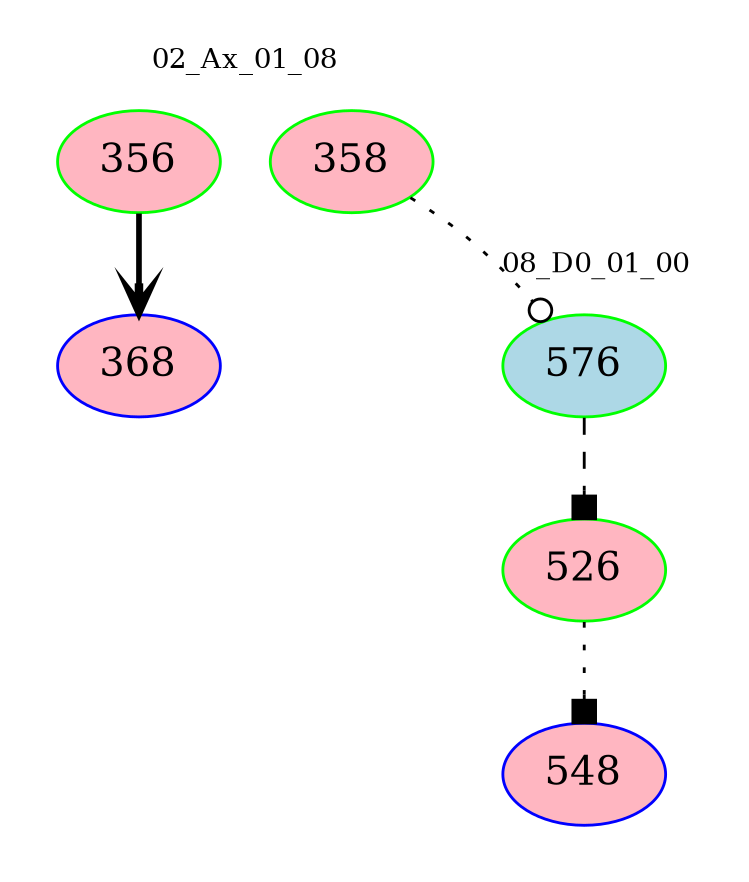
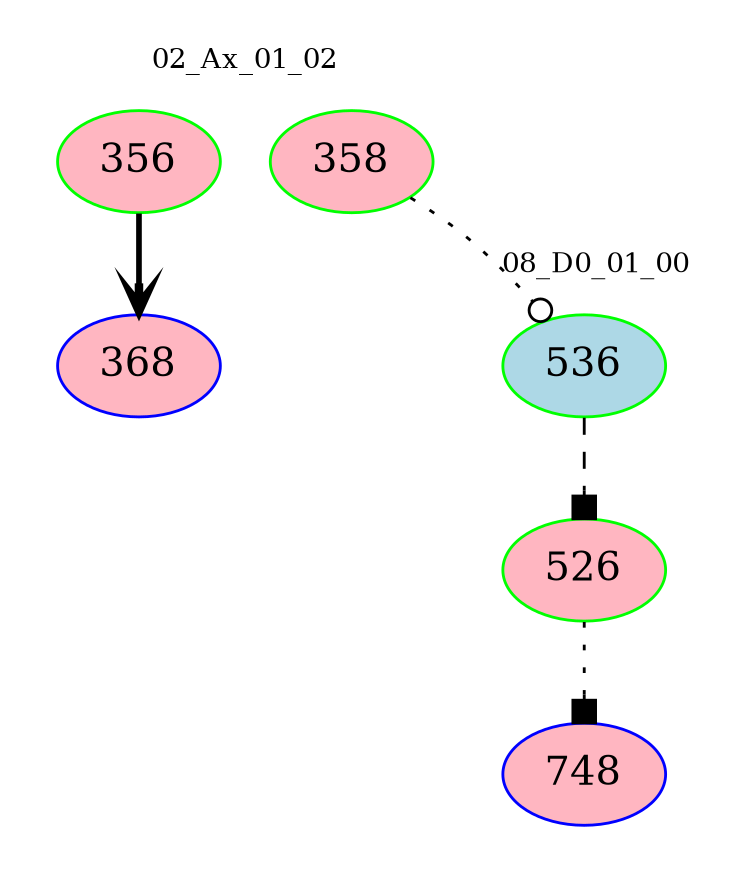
(245, 61) -> (245, 61)
(584, 366) -> (584, 366)
(584, 774) -> (584, 774)
